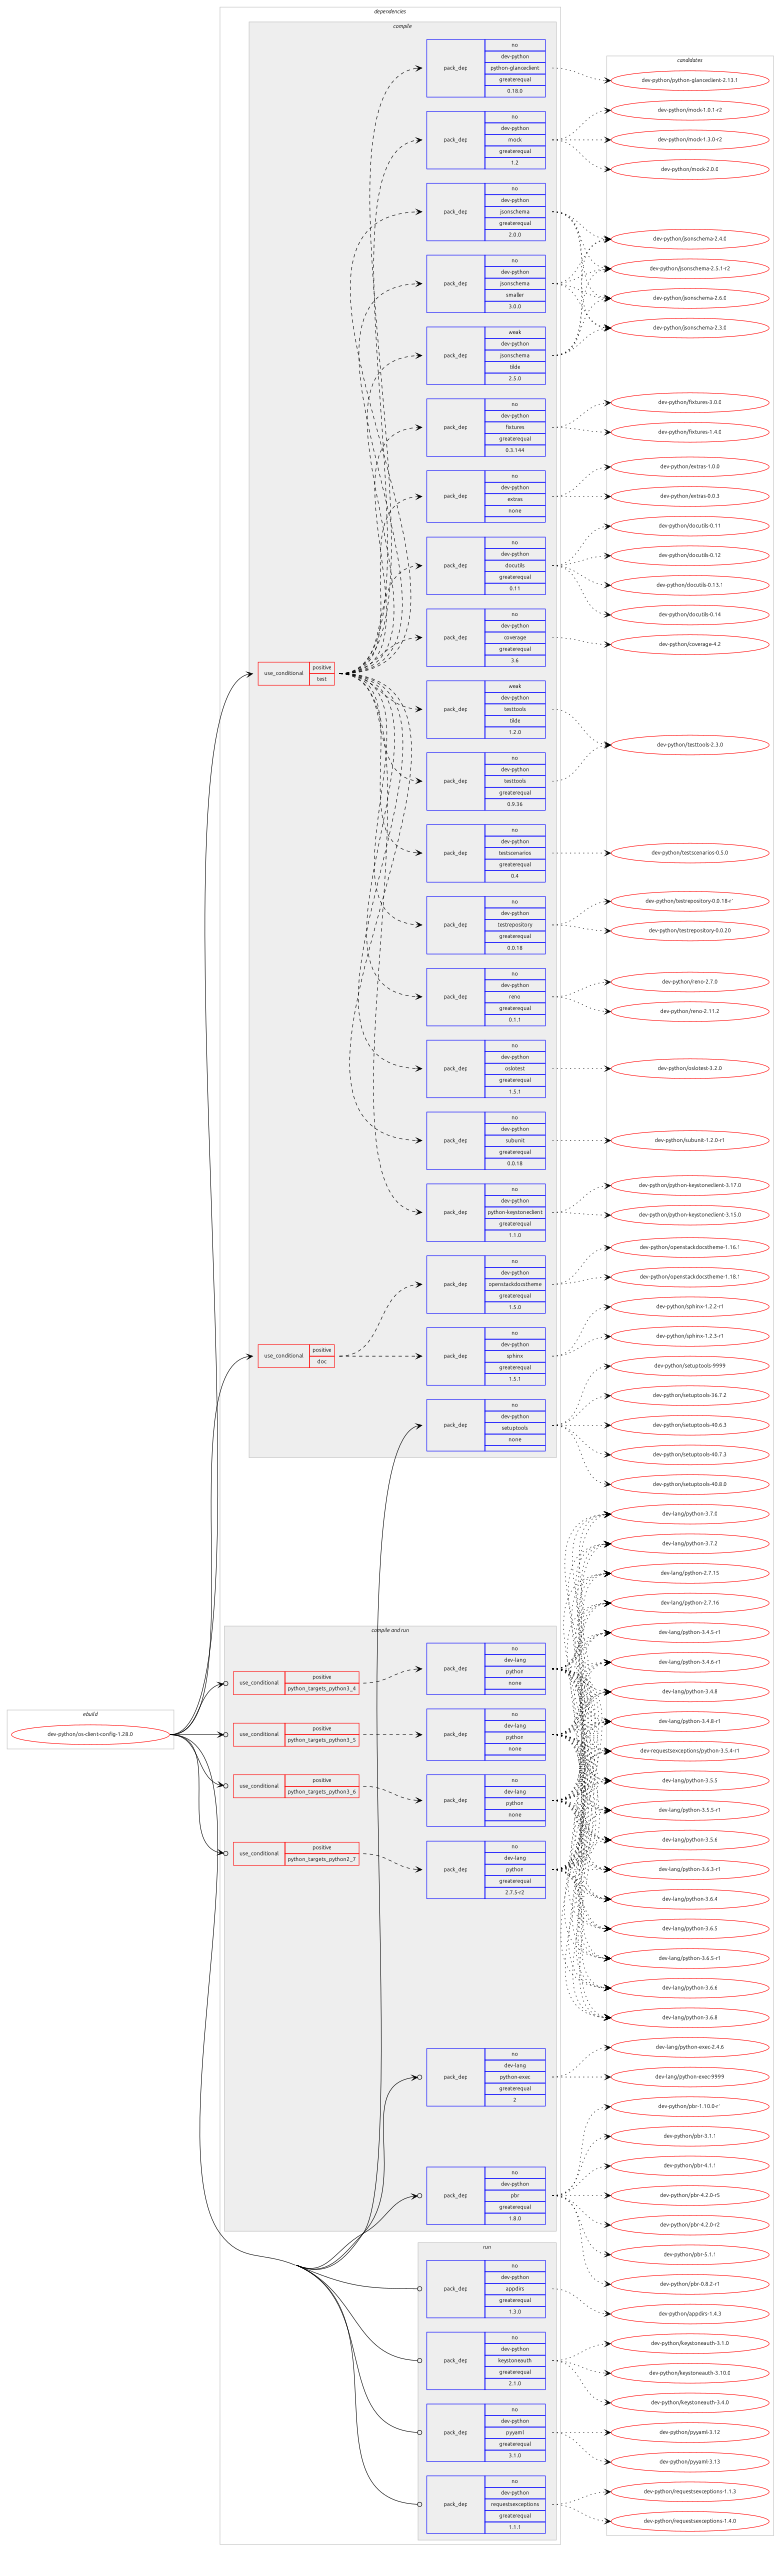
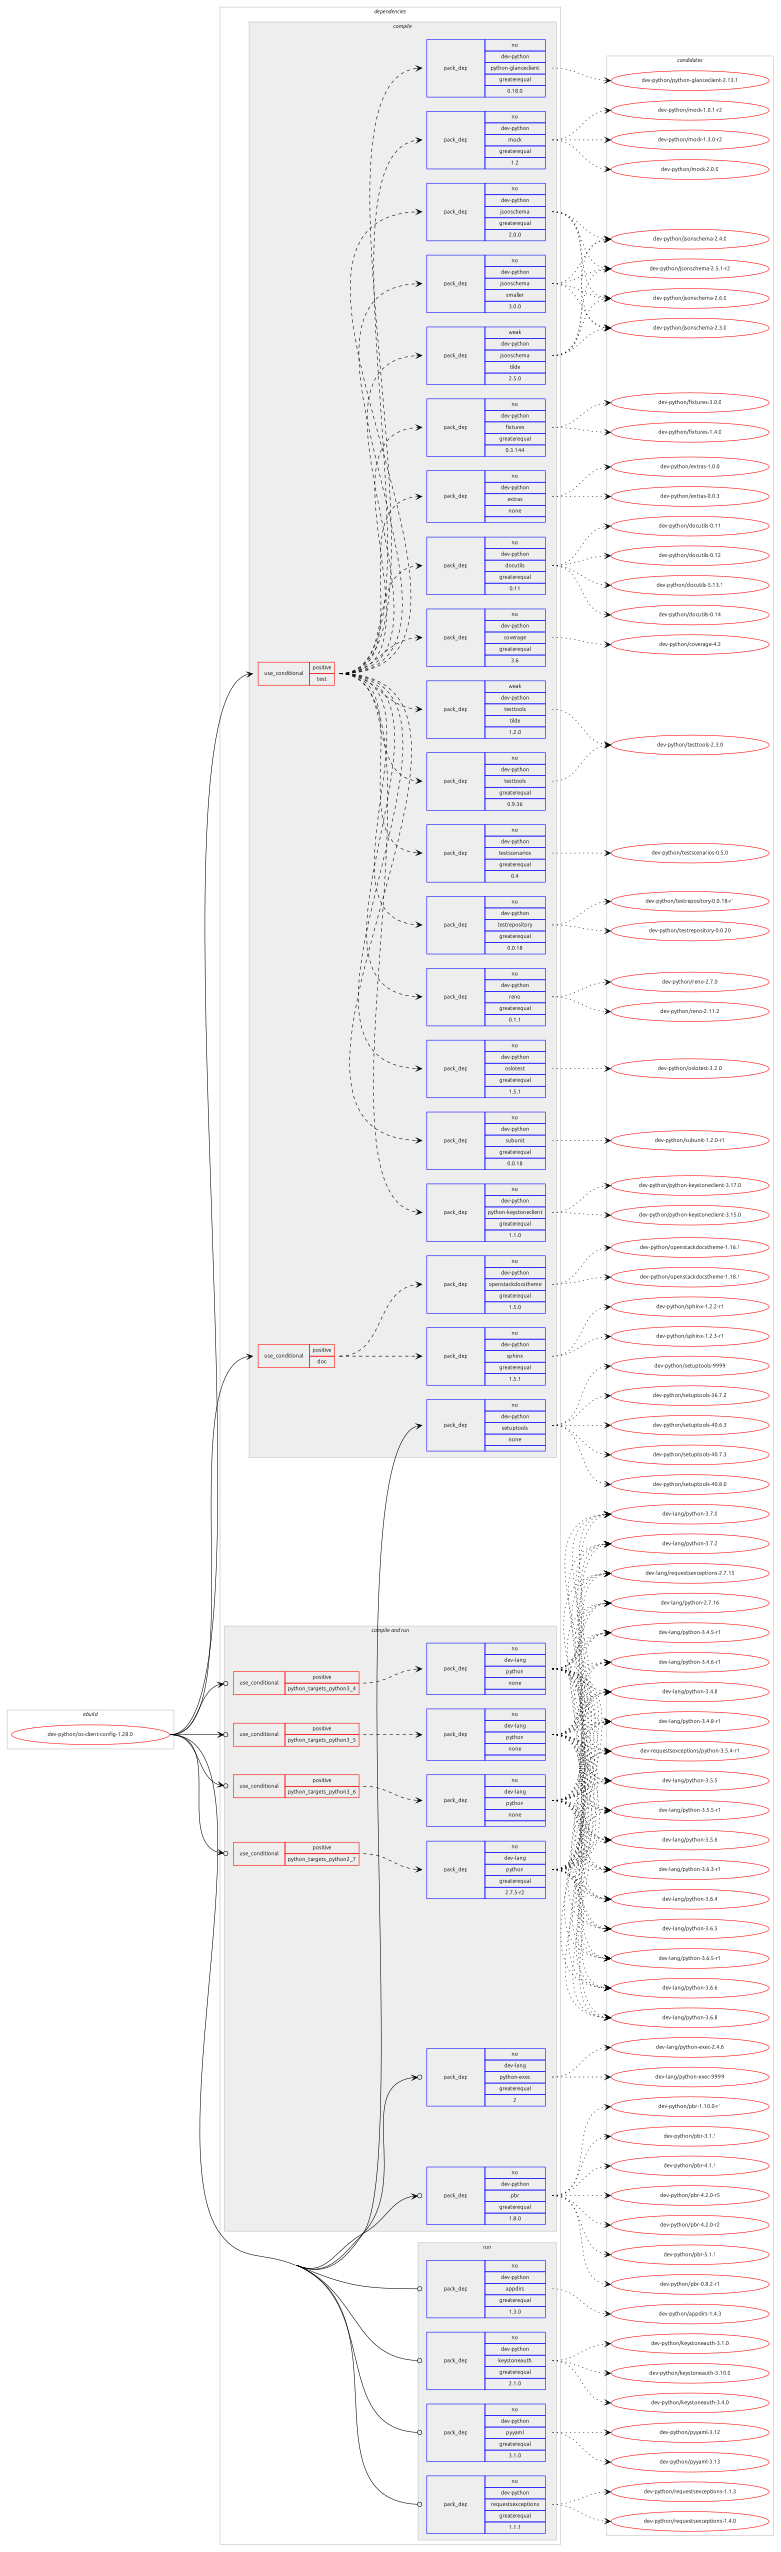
(690, 585) -> (690, 585)
(690, 1573) -> (690, 1573)
